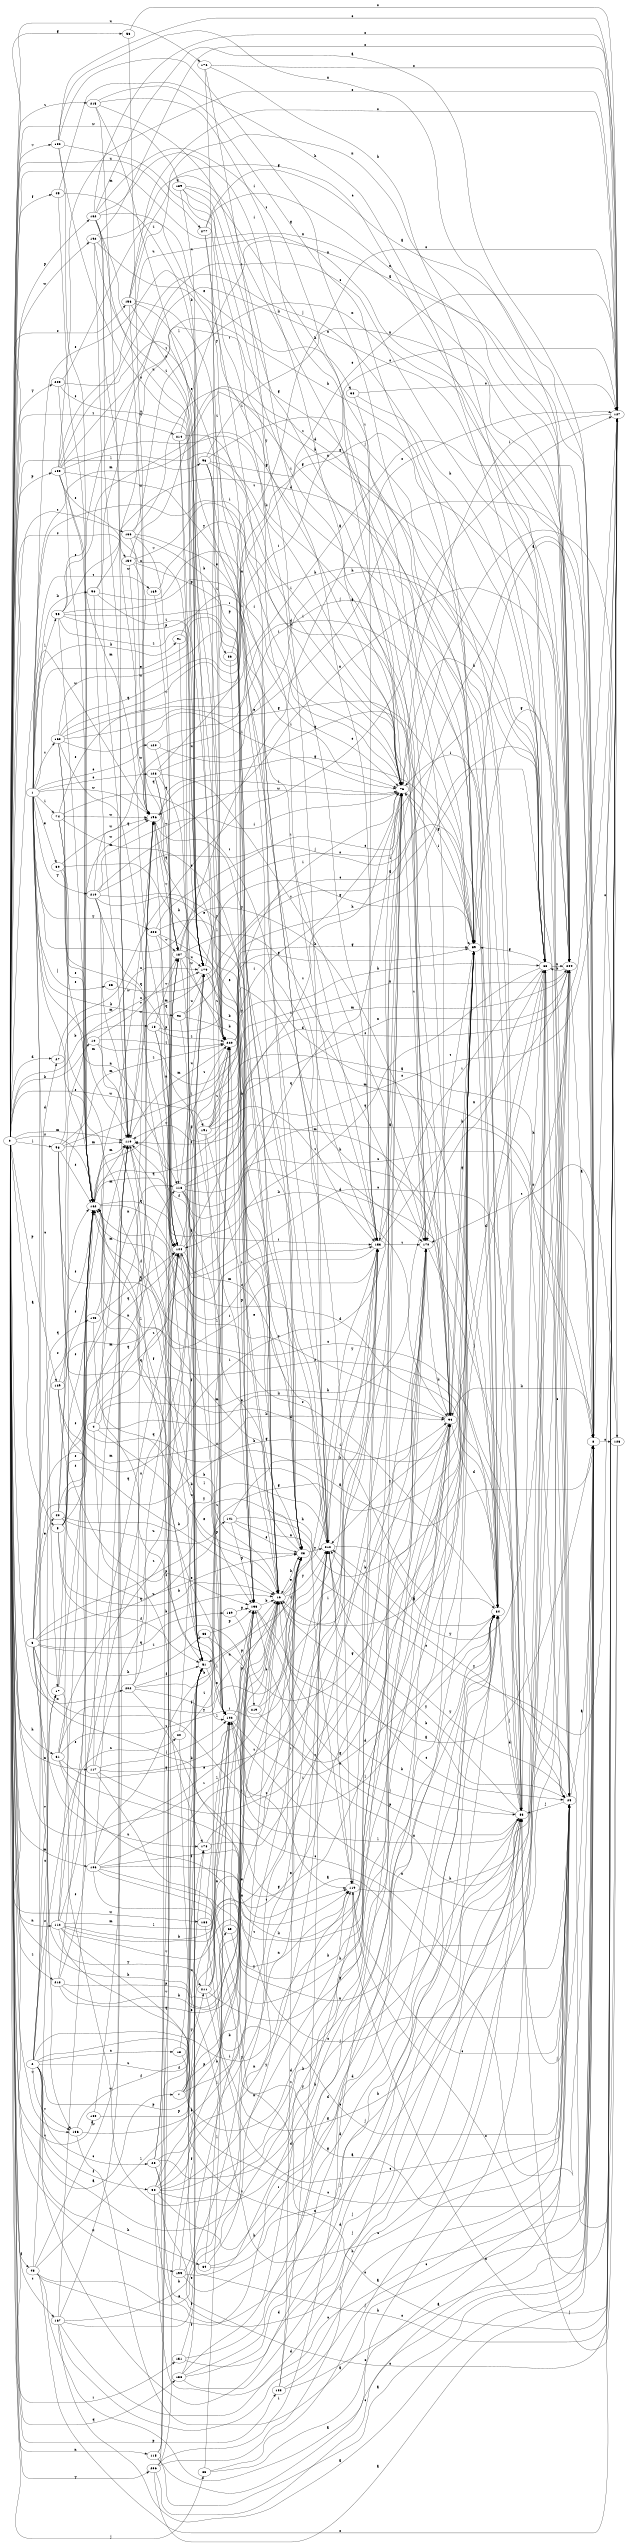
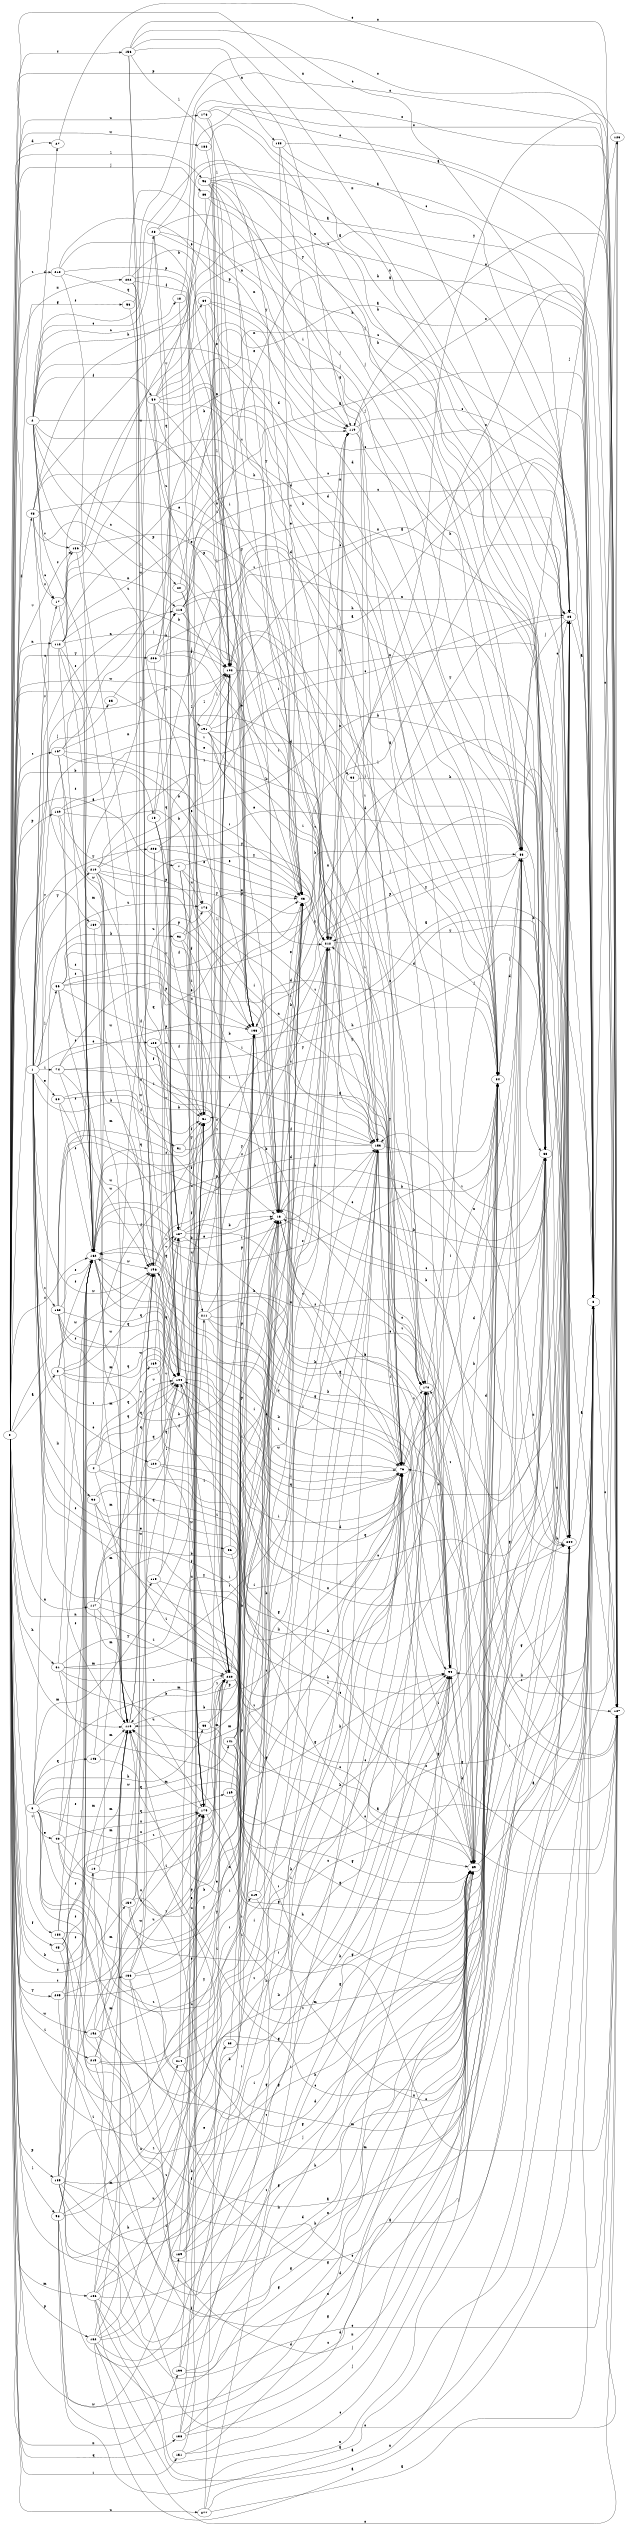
(582, 965) -> none
